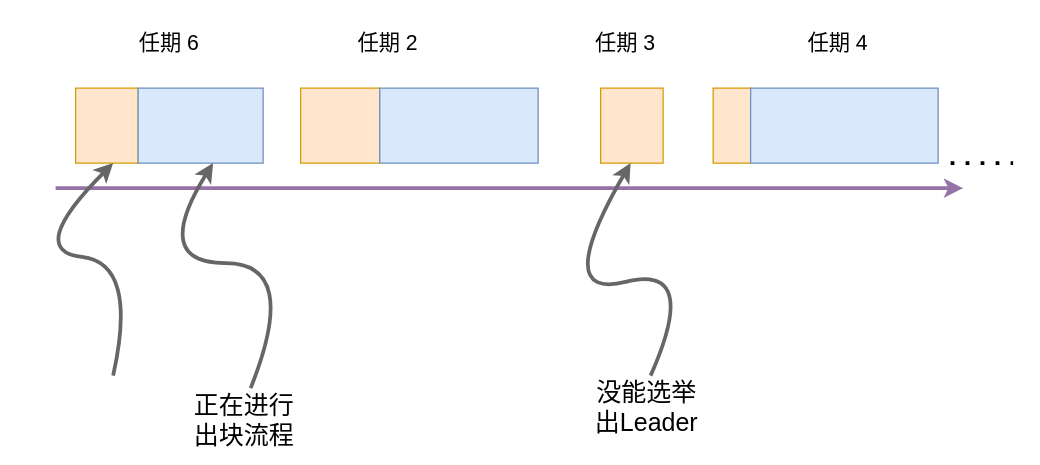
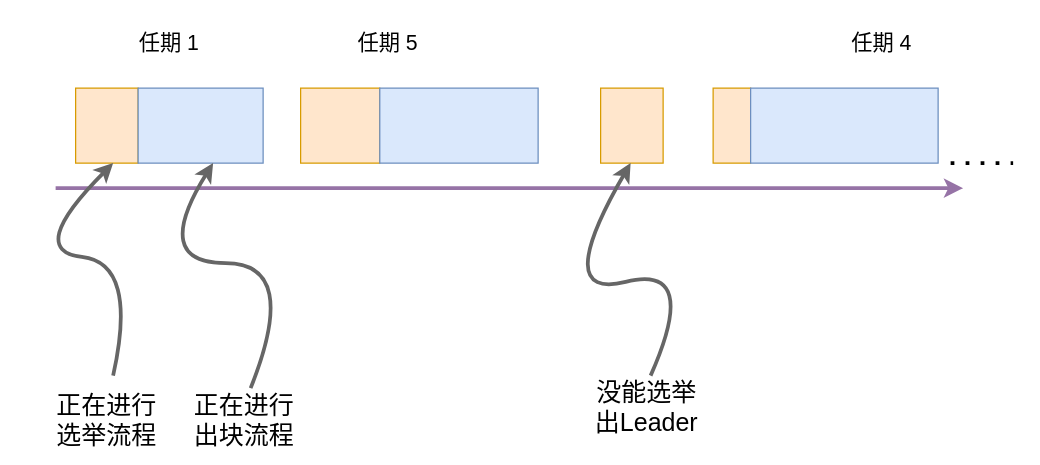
(169, 44) -> (169, 44)
(388, 44) -> (388, 44)
(626, 44) -> none
(838, 44) -> (882, 44)
none -> (107, 419)
